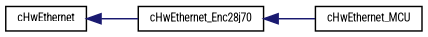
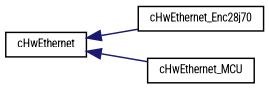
(297, 19) -> (124, 58)
